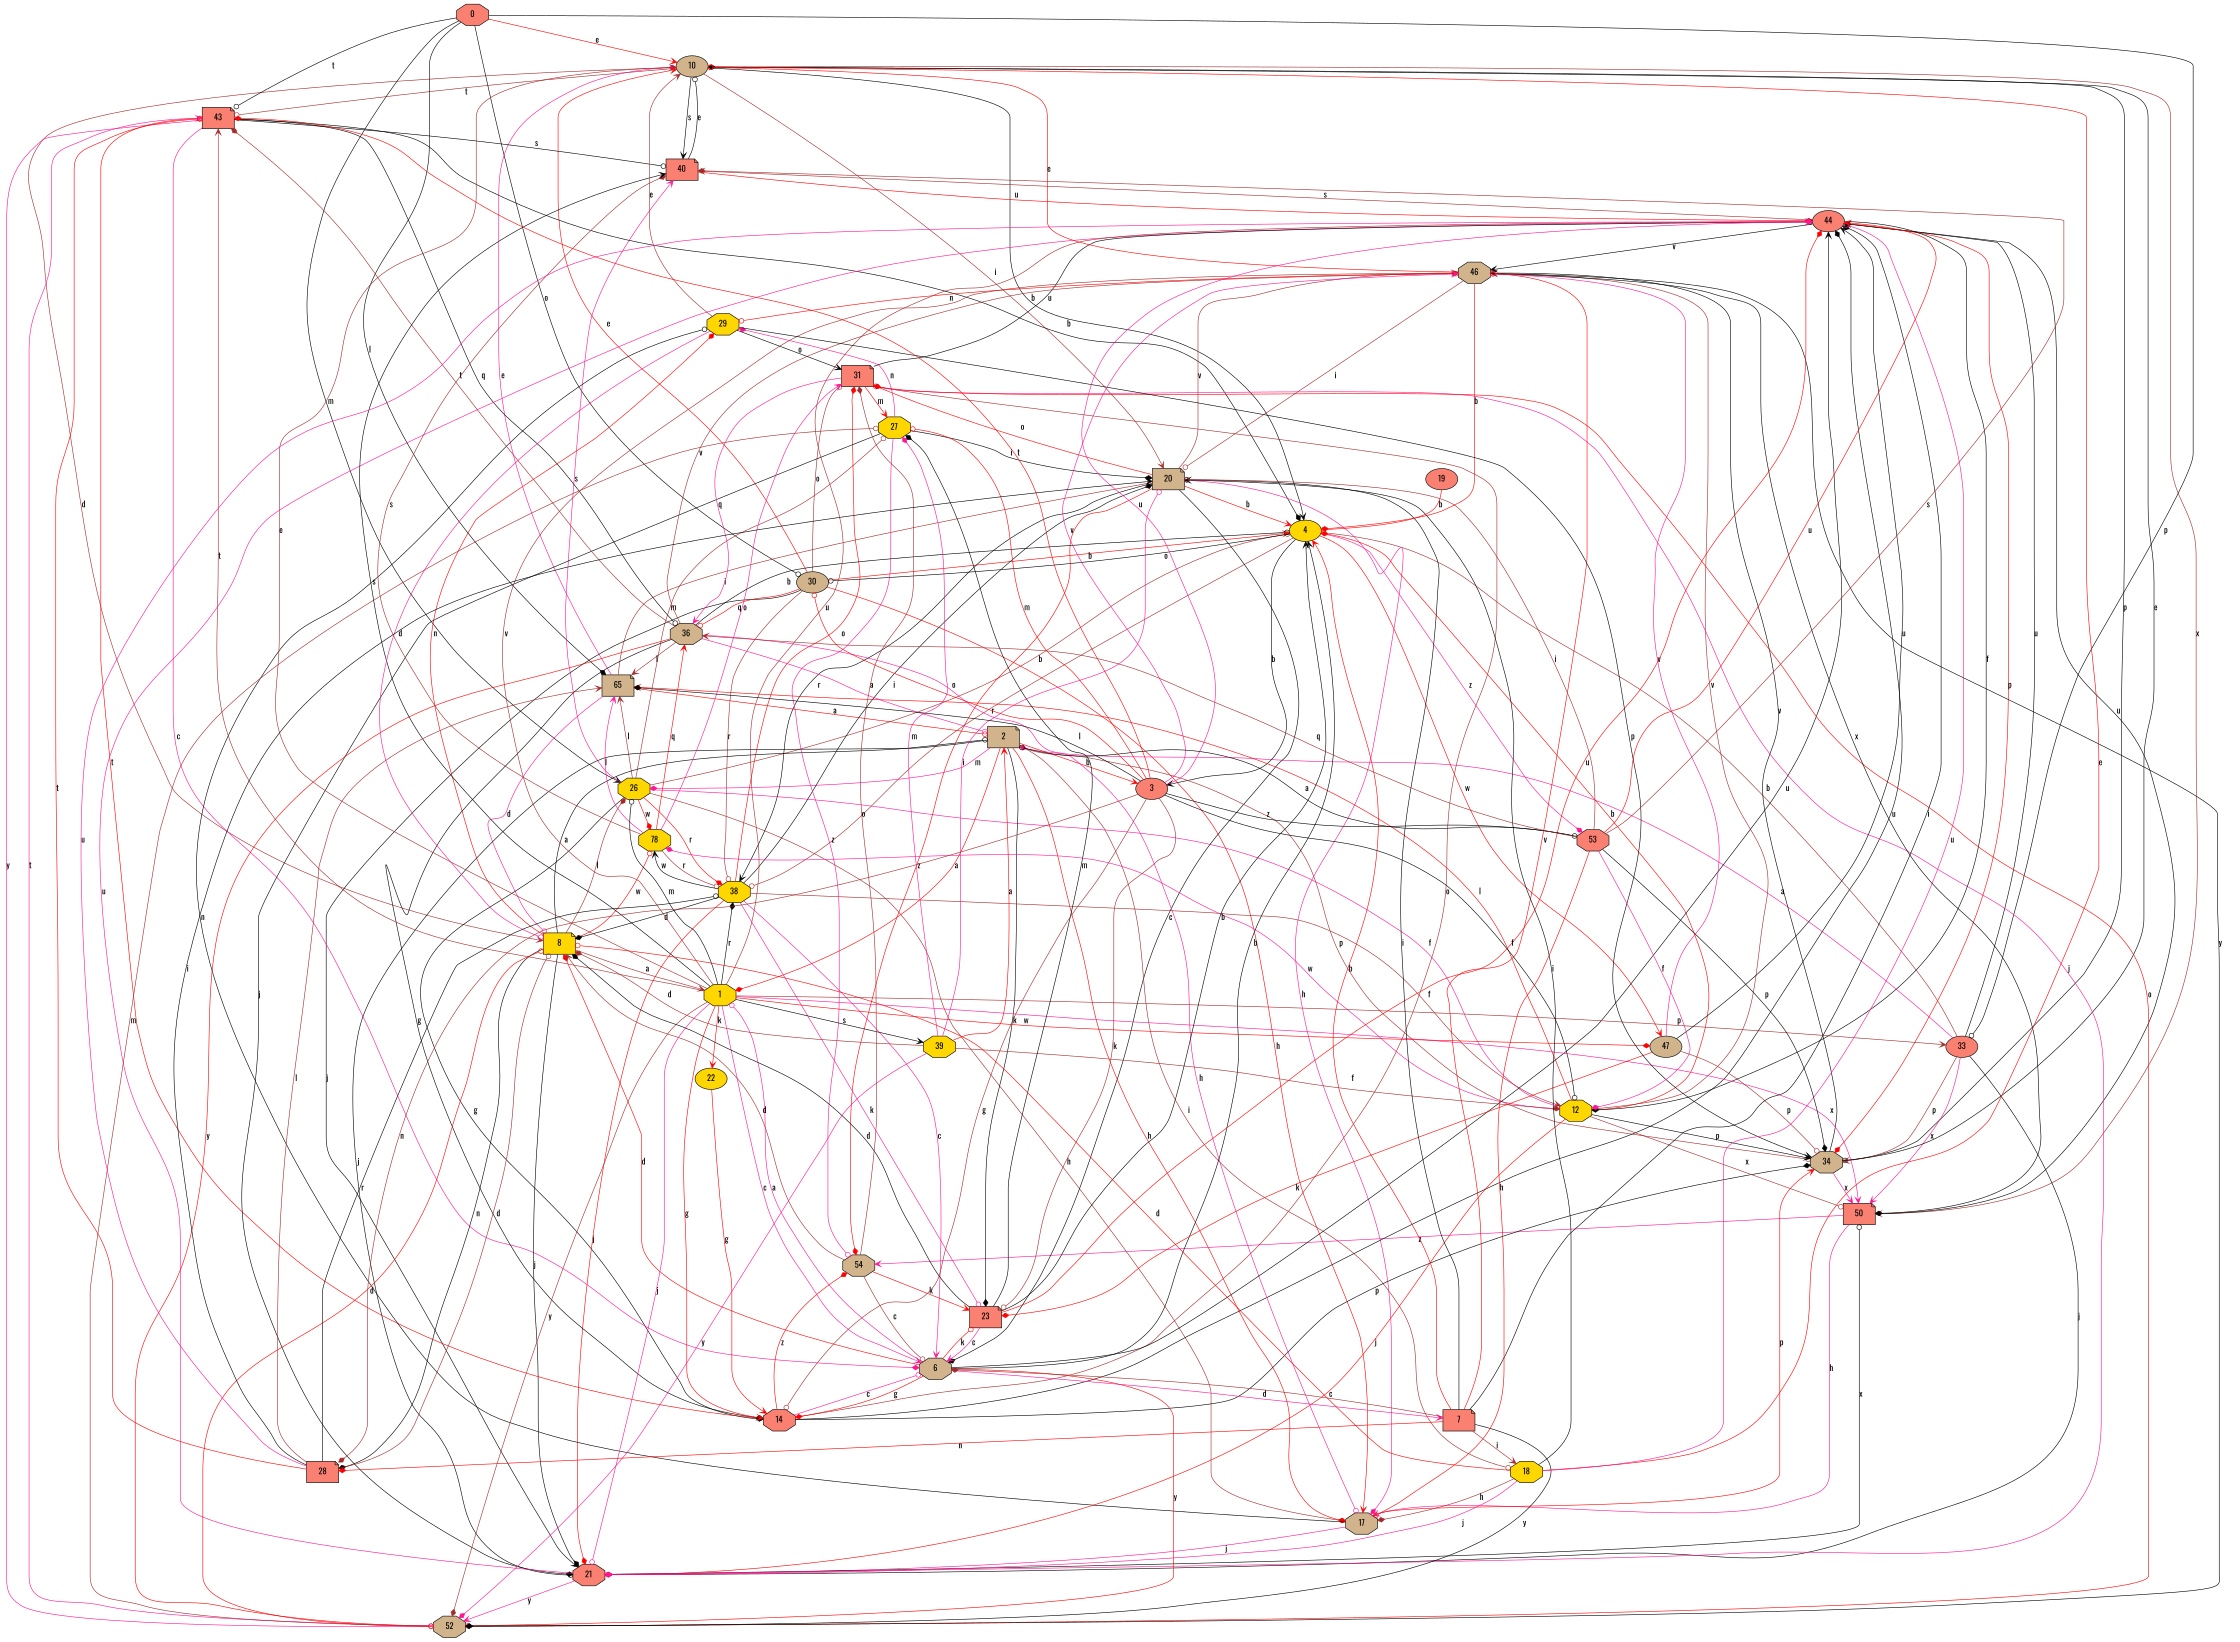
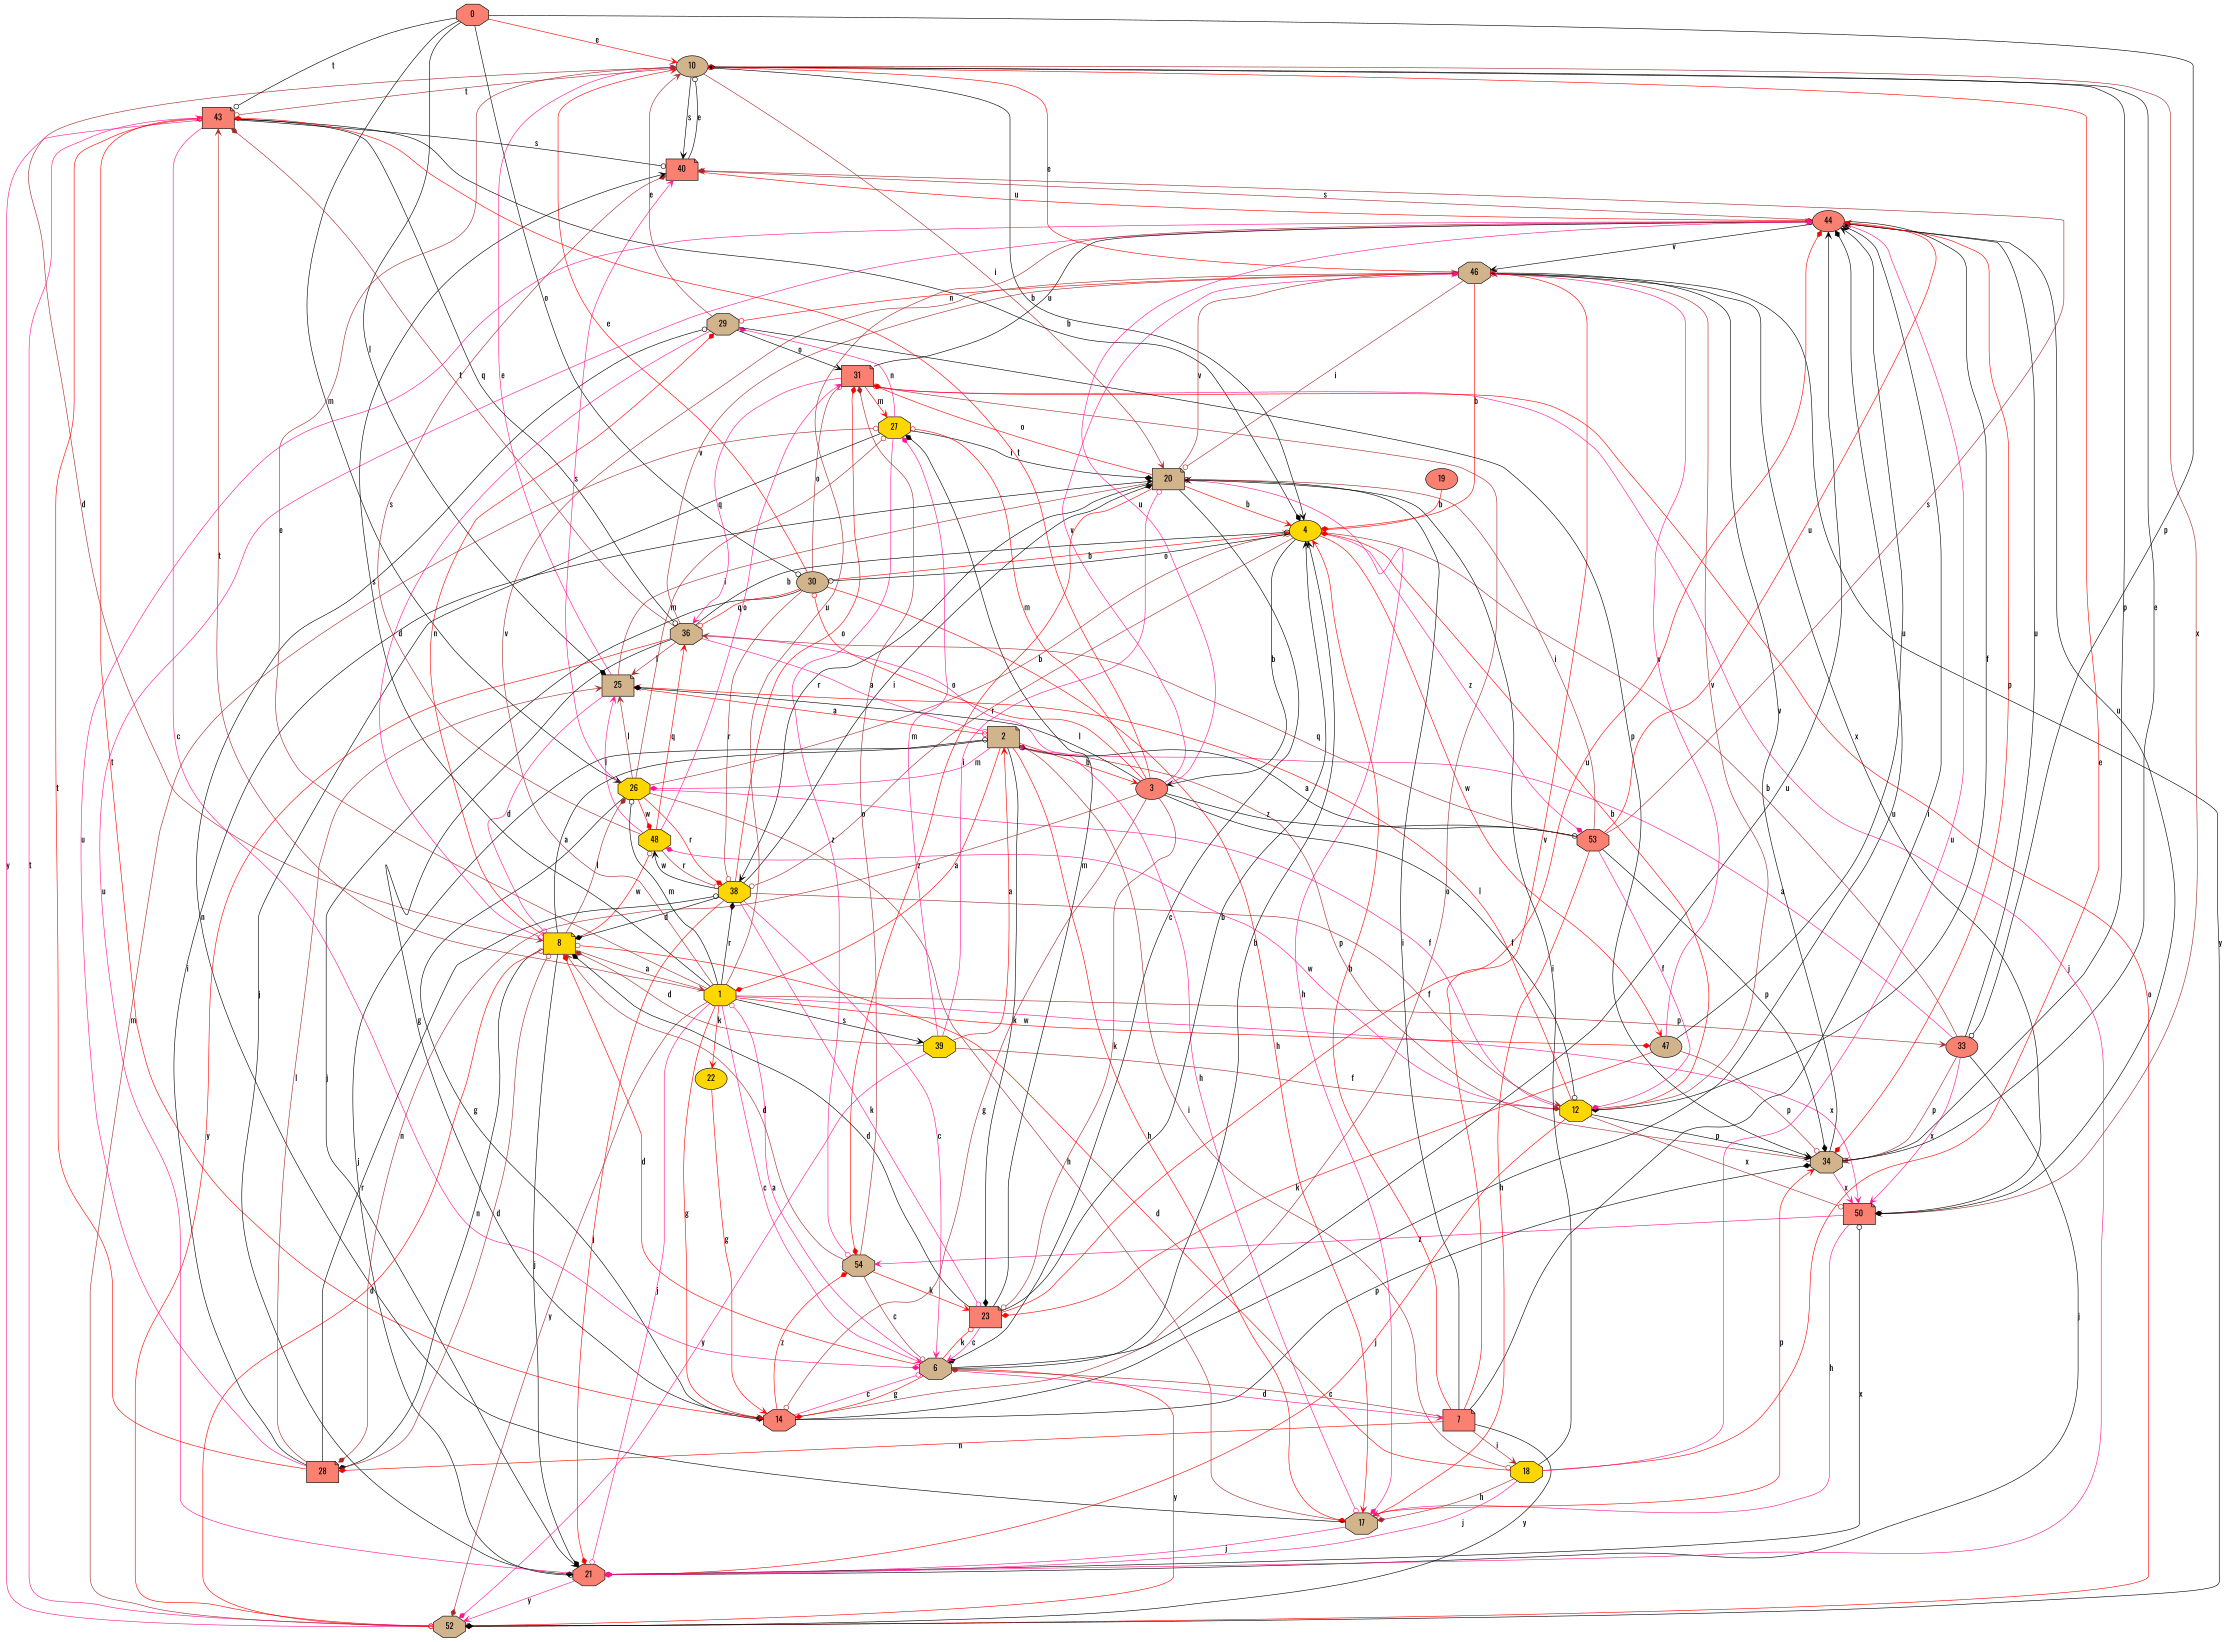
(723, 324) -> (723, 324)
(618, 686) -> (618, 686)
(655, 840) -> (655, 840)
